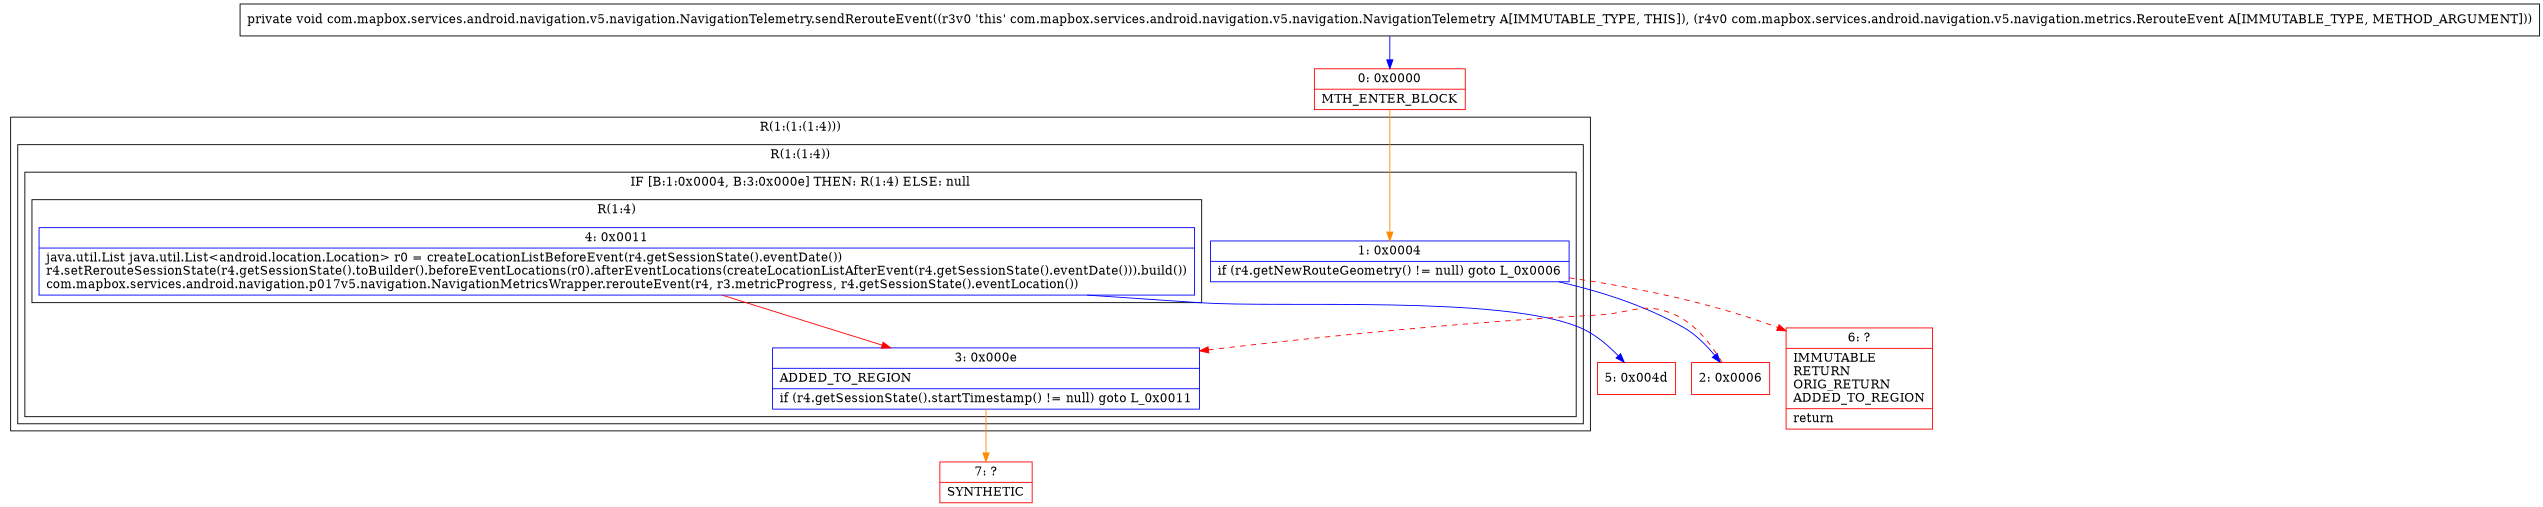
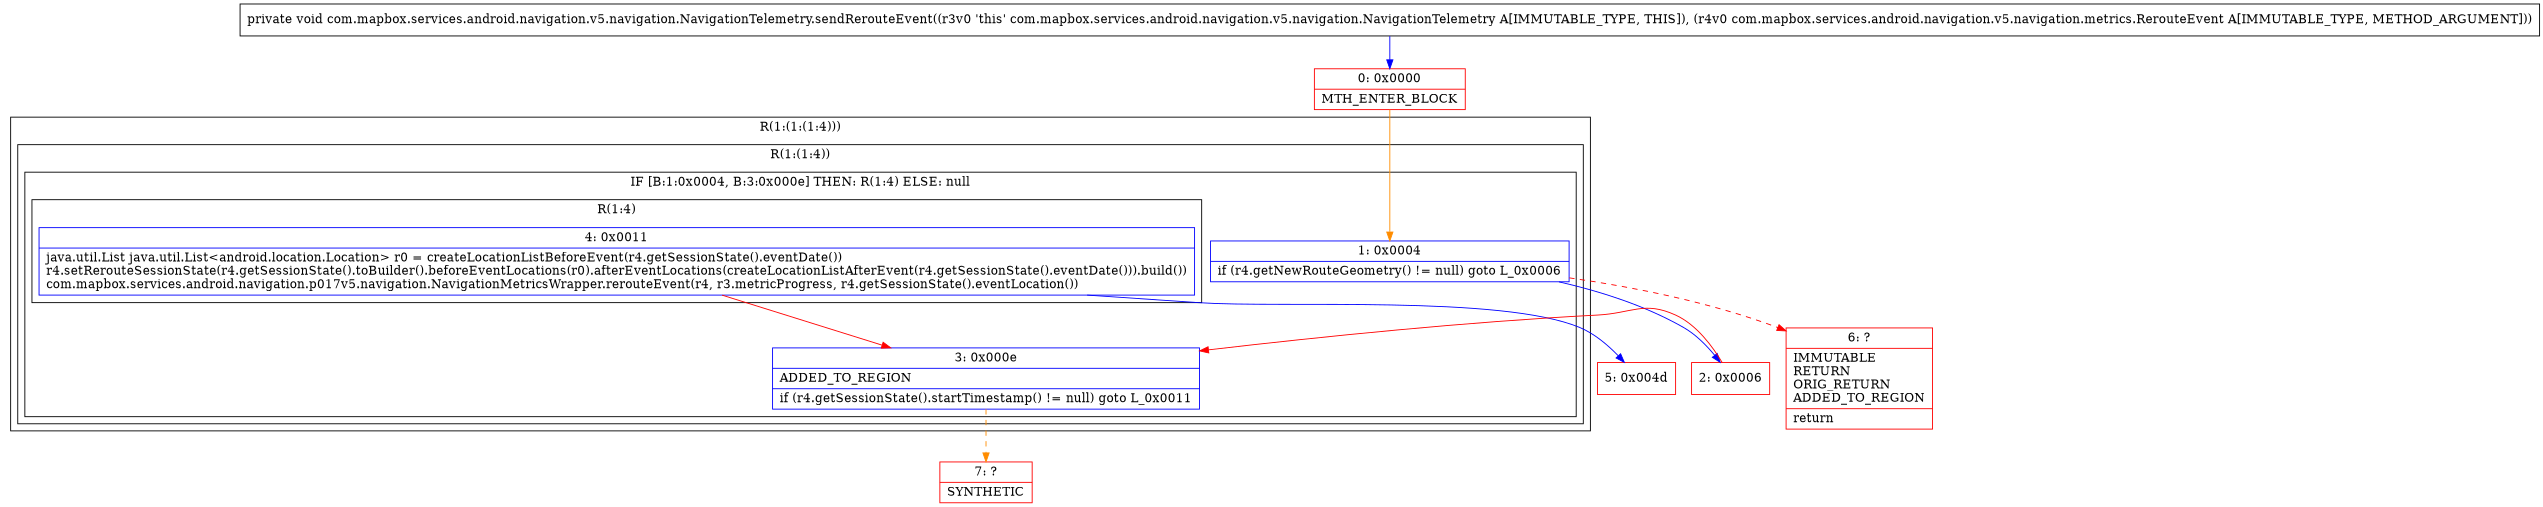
(1476, 323) -> (1476, 323)
(986, 436) -> (986, 436)
